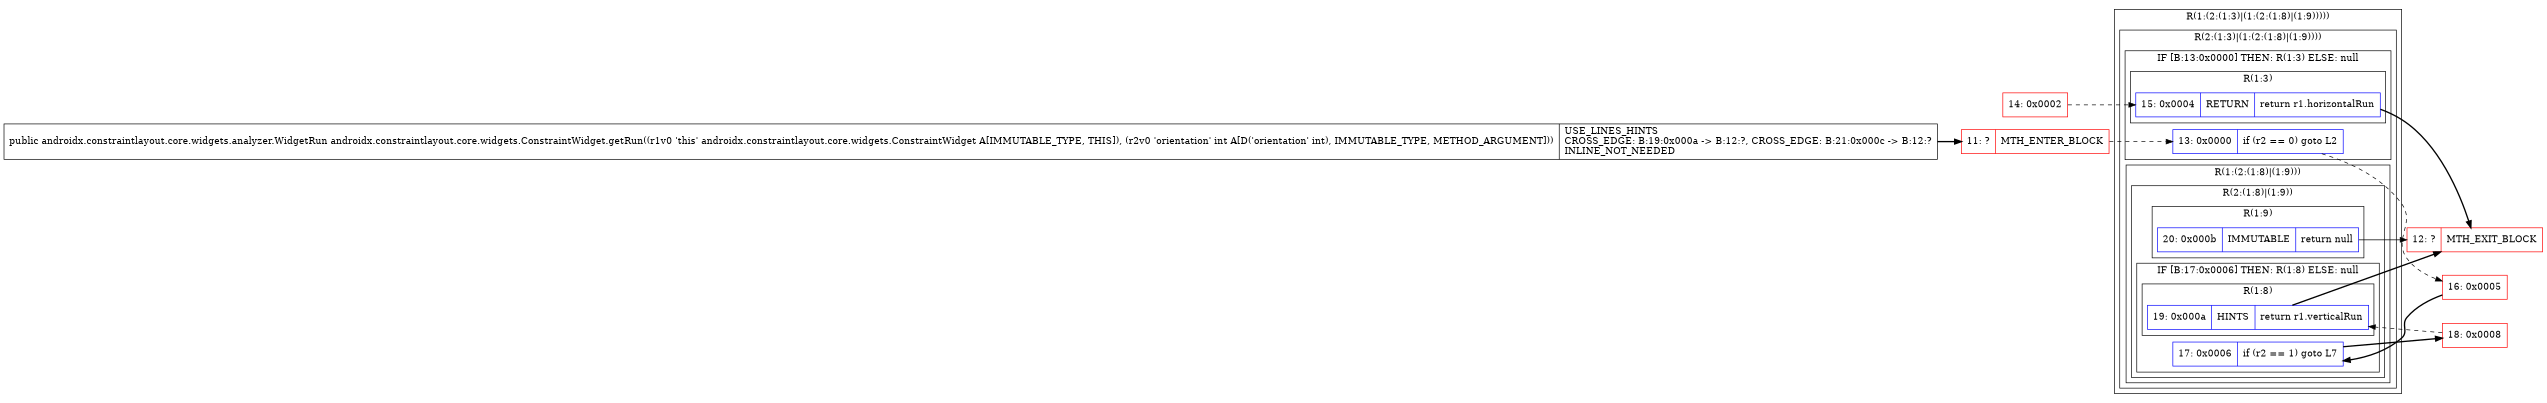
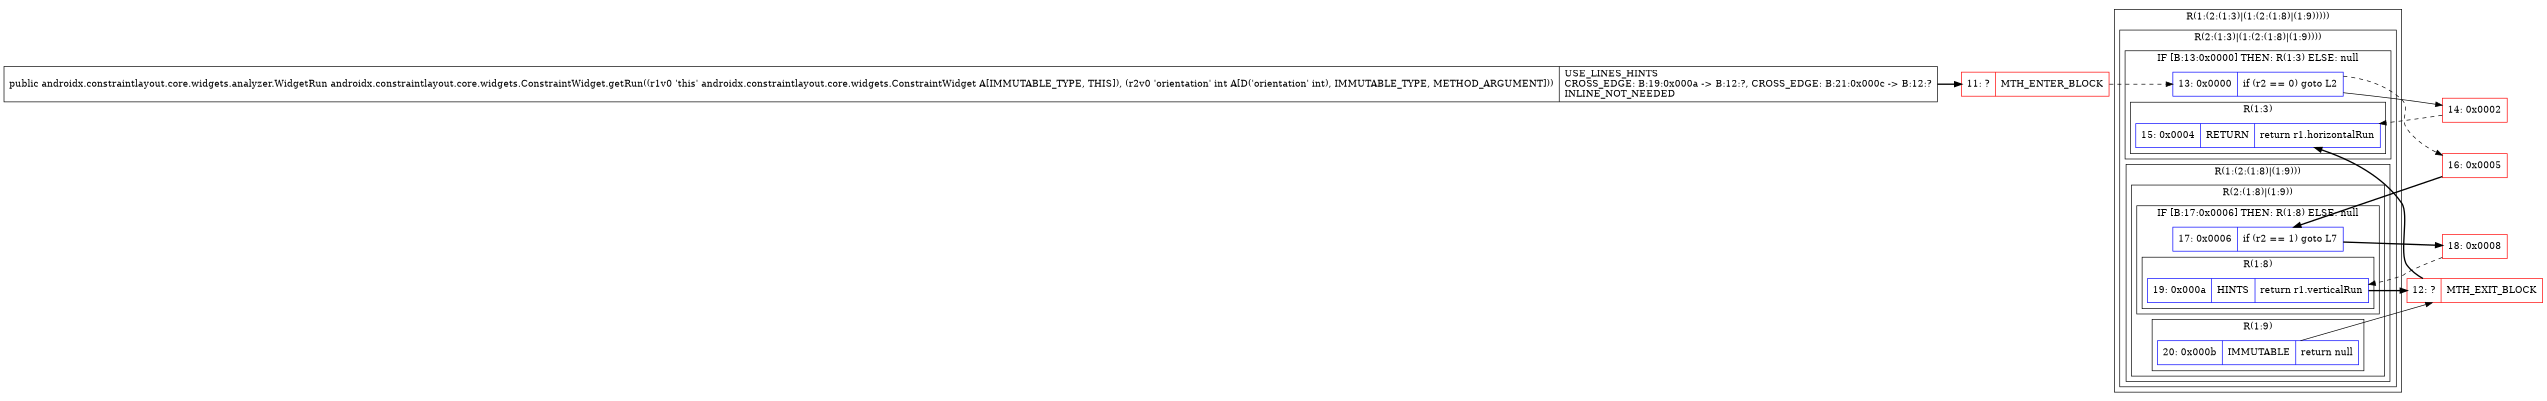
none -> (2385, 97)
(2437, 155) -> (2378, 179)
